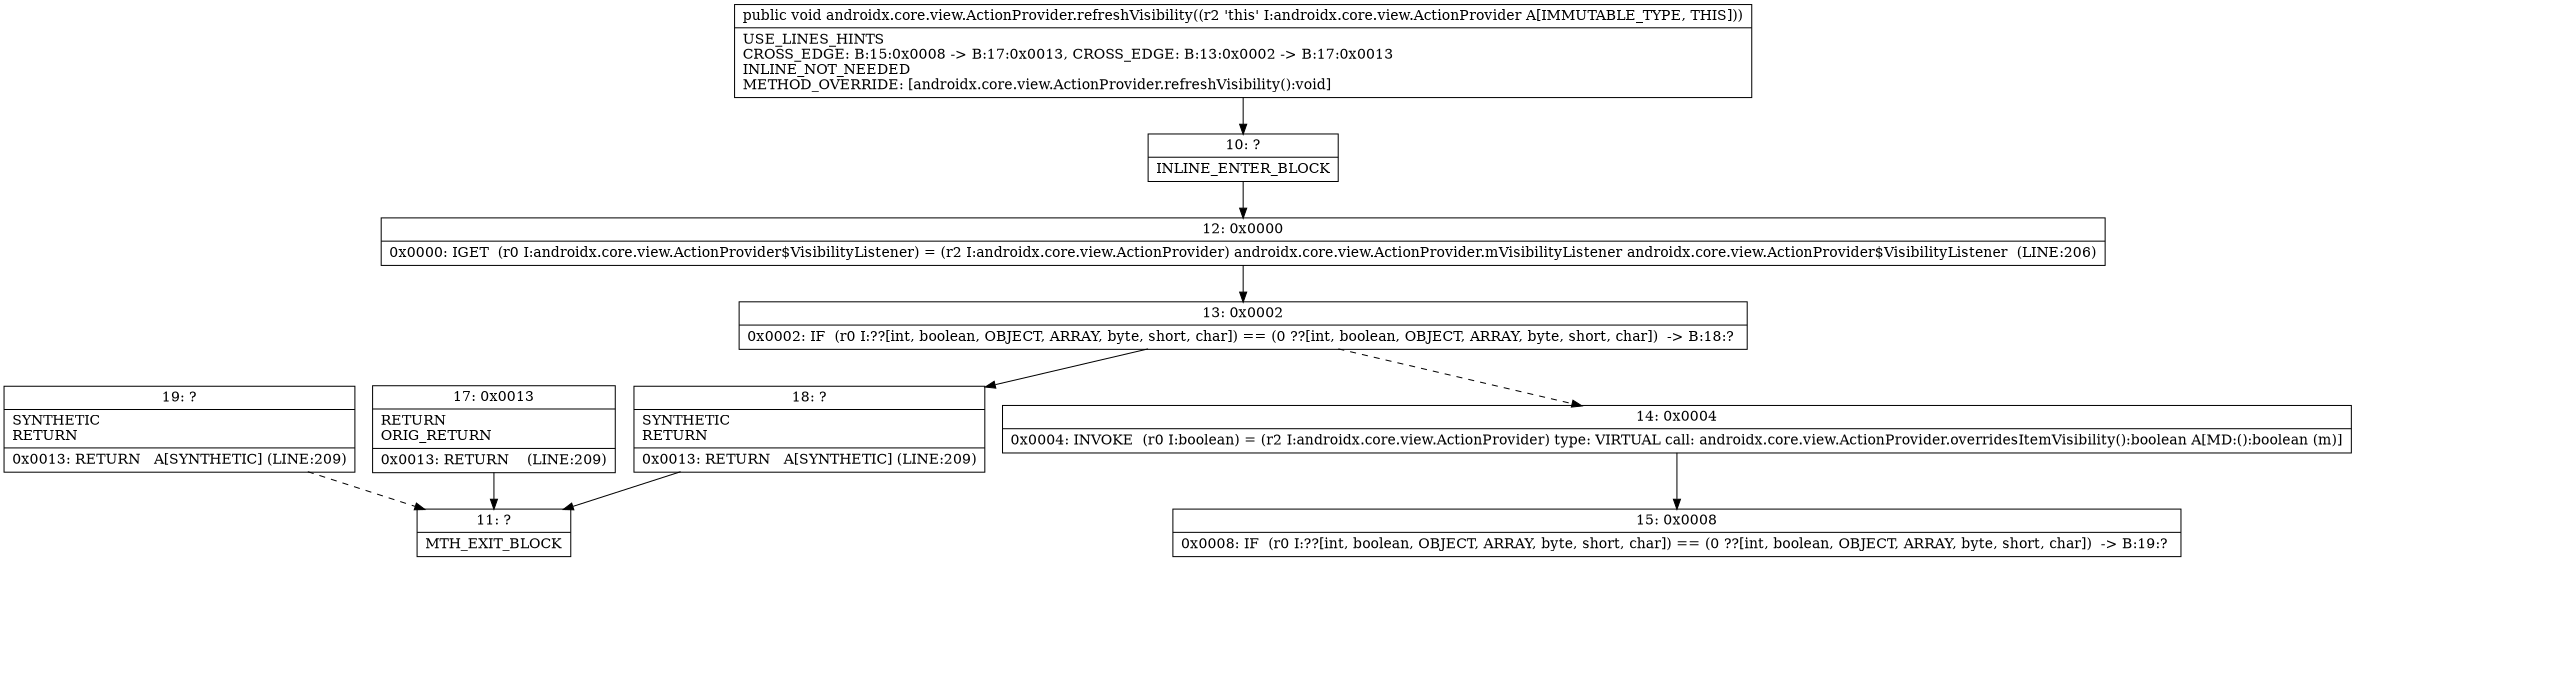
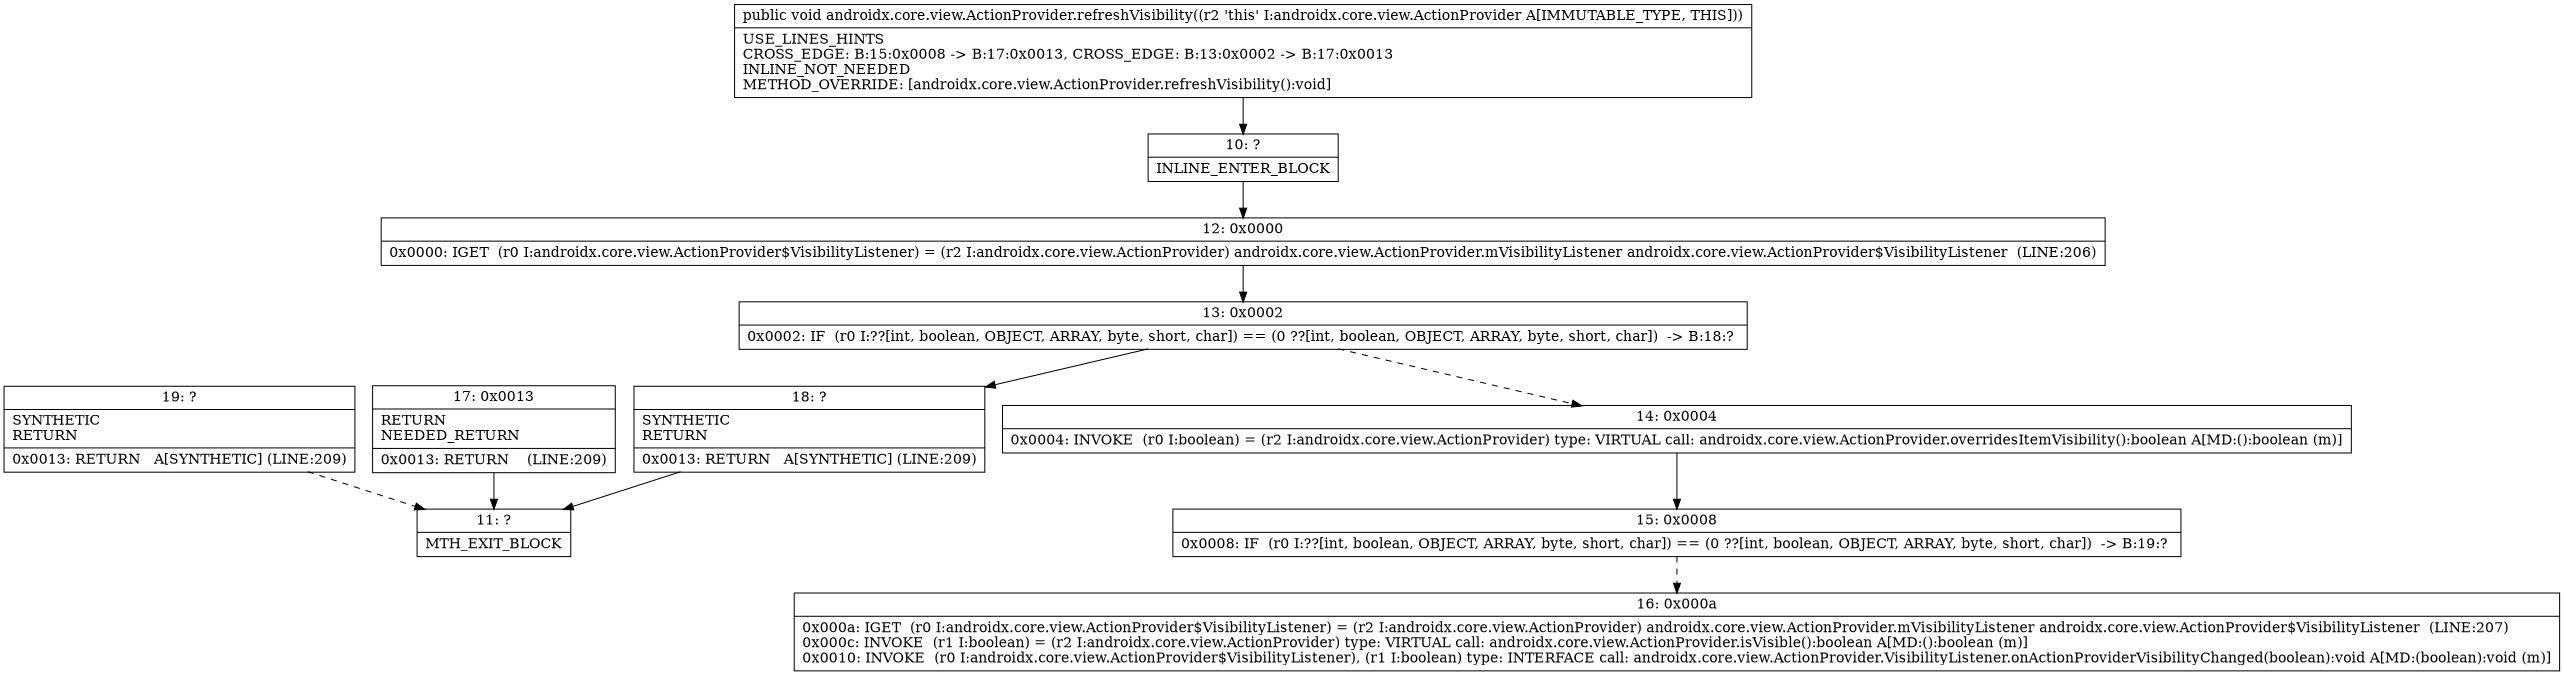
(436, 436) -> (450, 436)
none -> (1677, 632)
